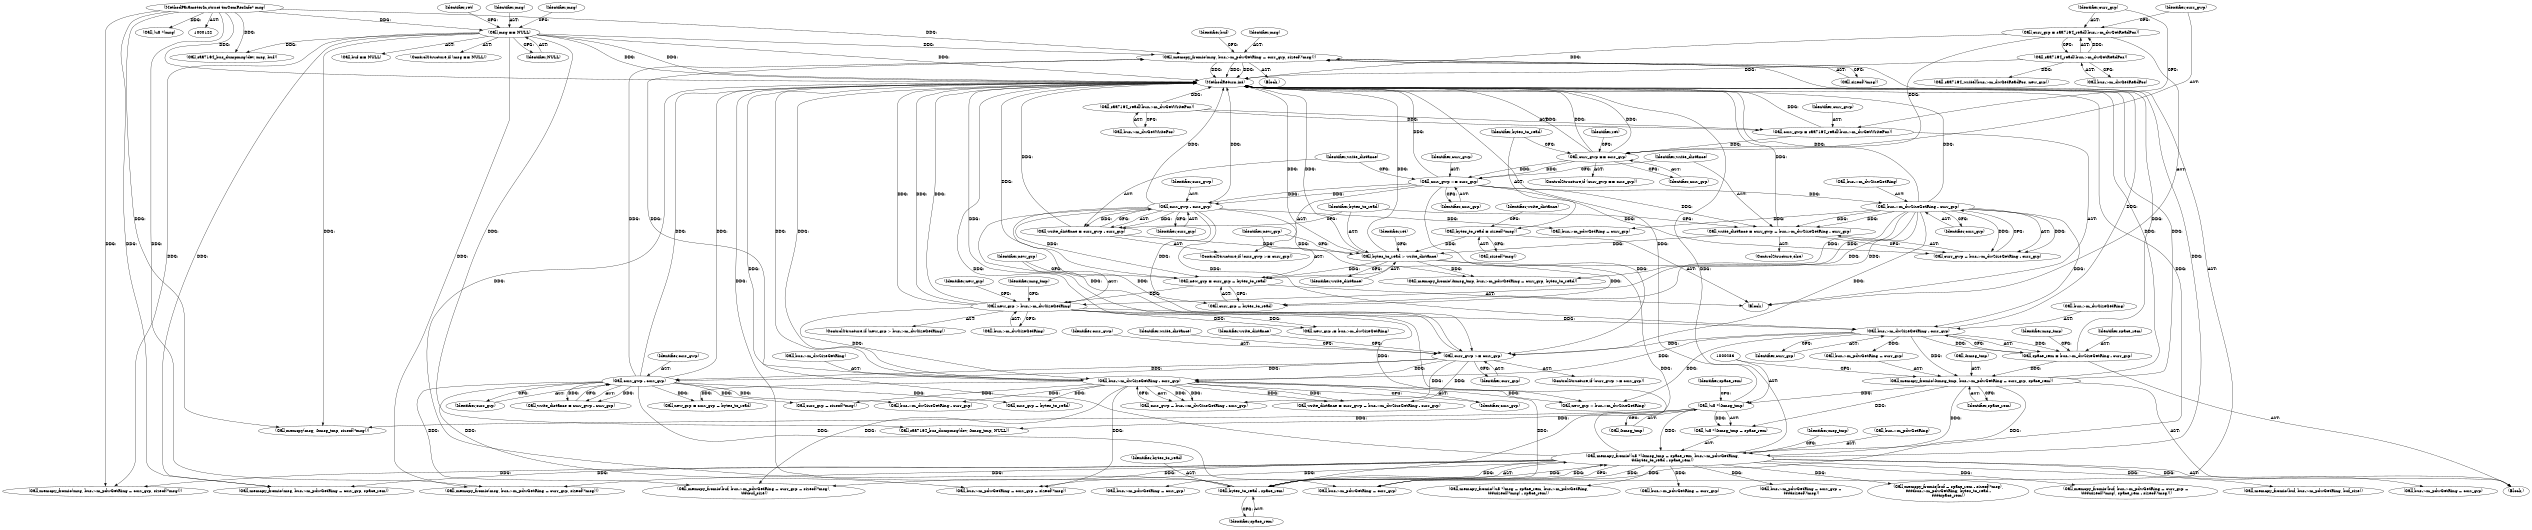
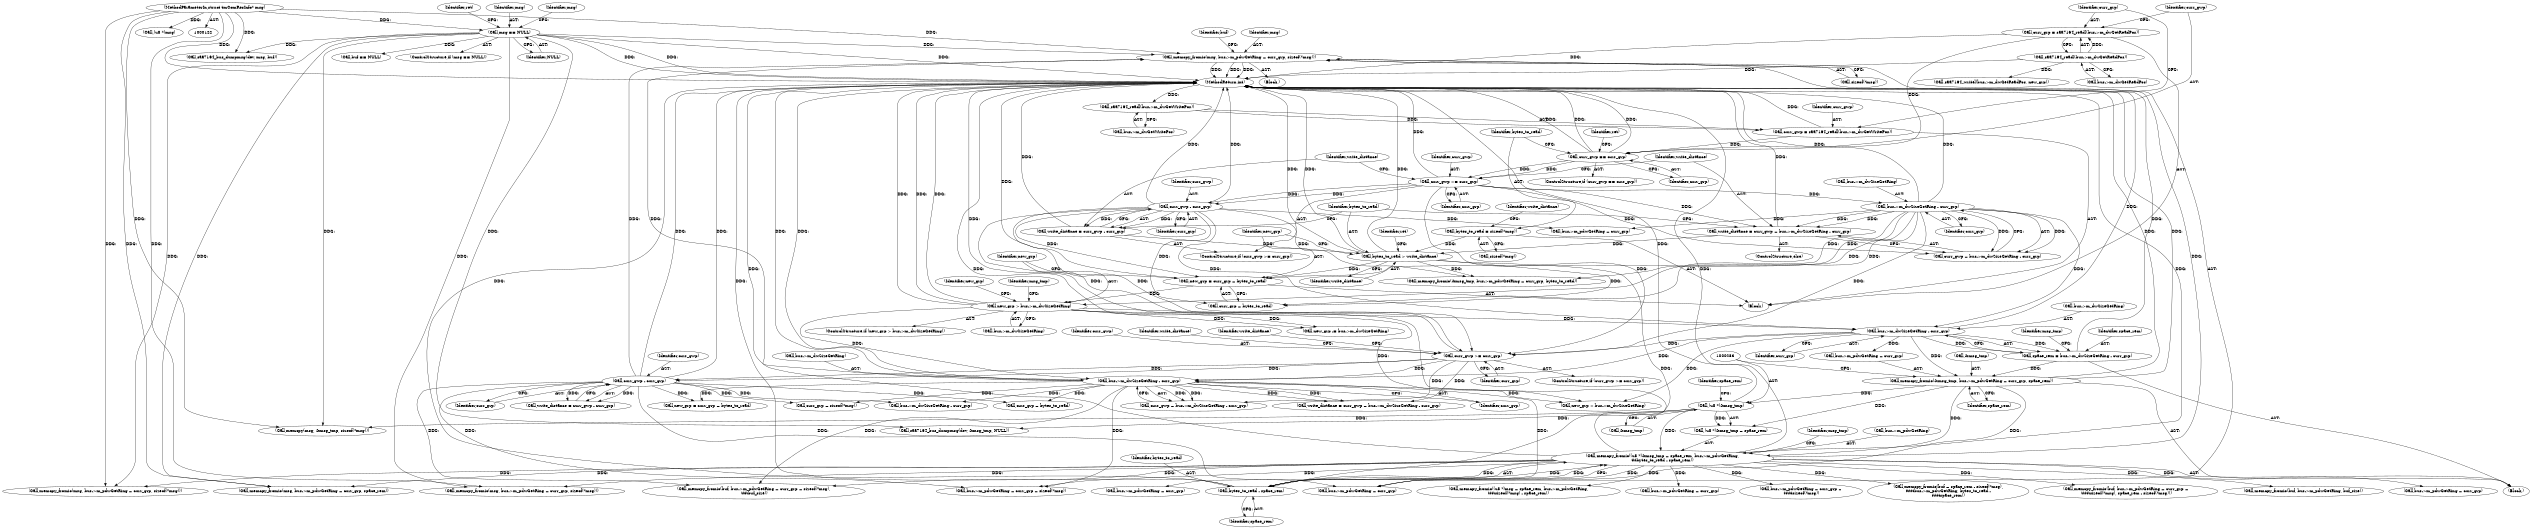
(451, 45) -> (451, 45)
(1186, 95) -> (1176, 90)
